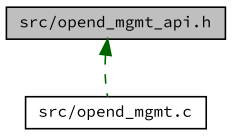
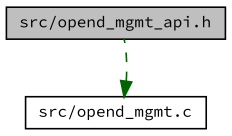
(105, 76) -> (127, 60)
